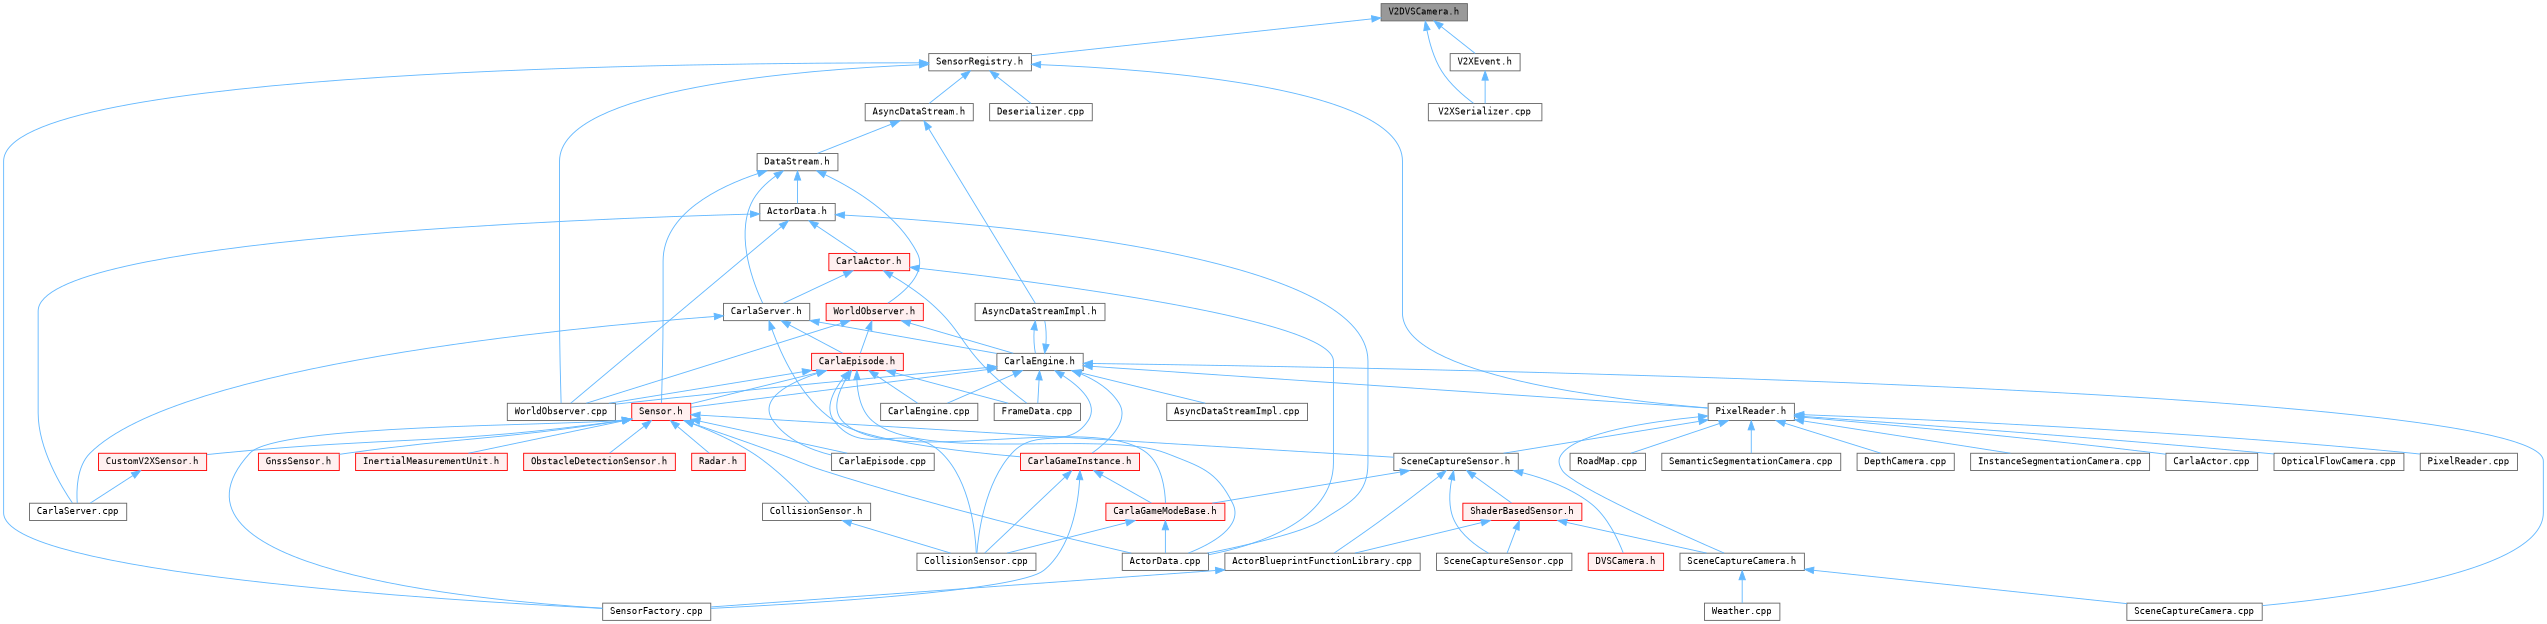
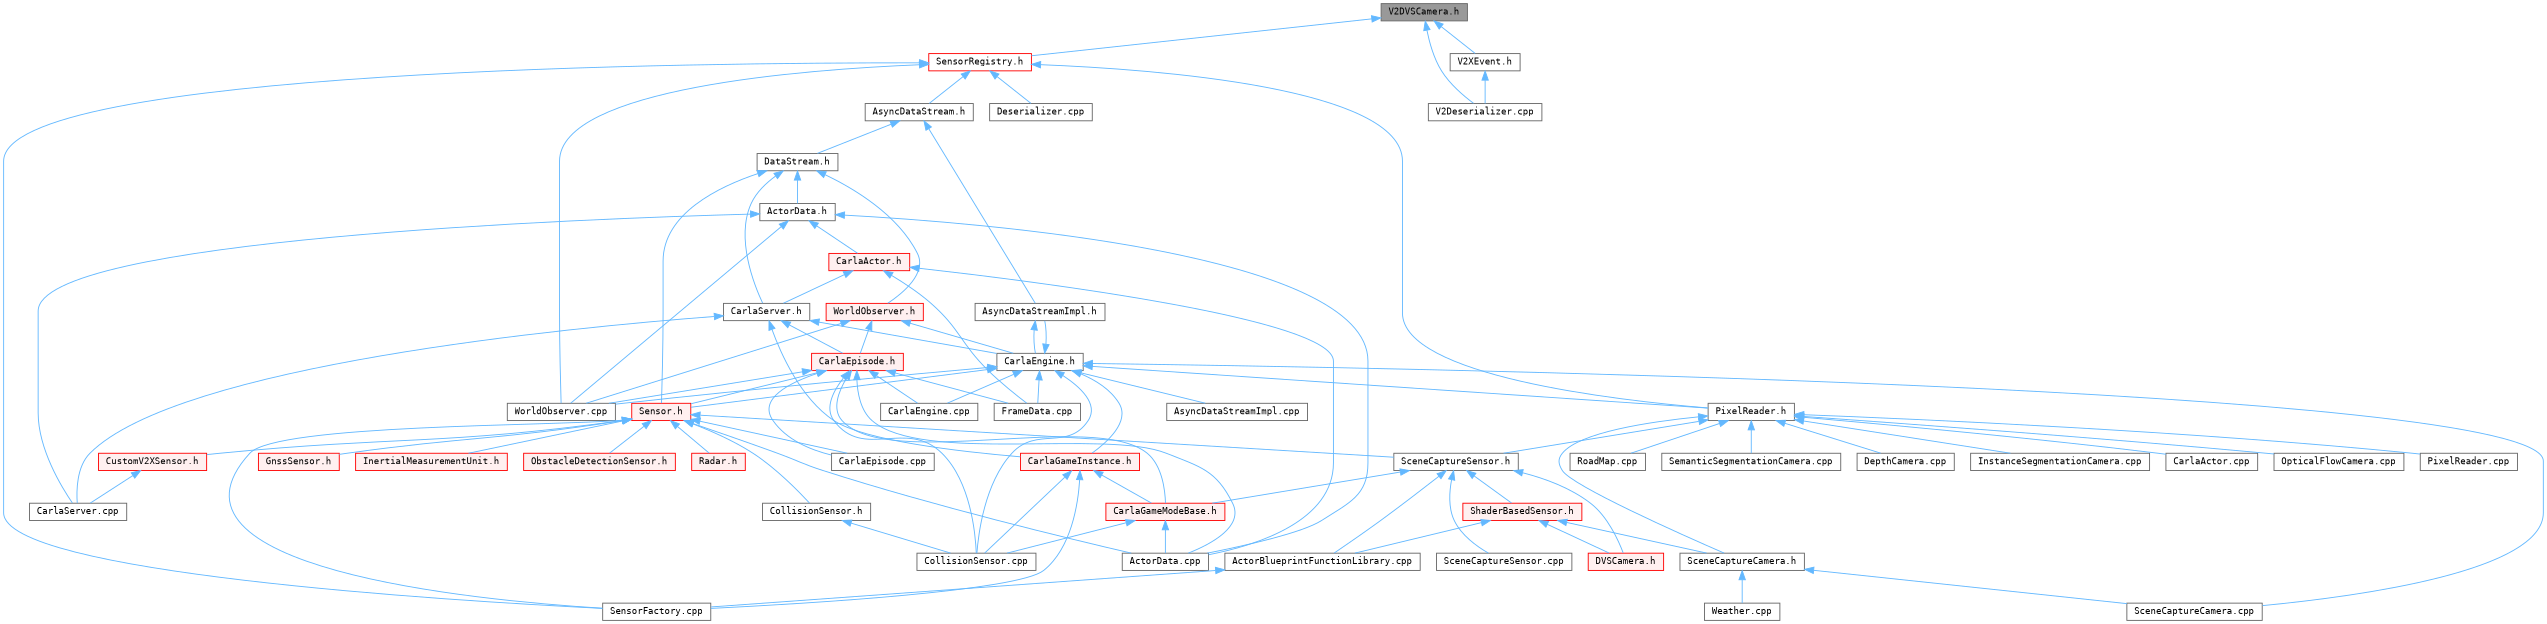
(980, 62) -> (980, 62)
(1485, 112) -> (1485, 112)
(1512, 541) -> (1578, 539)
